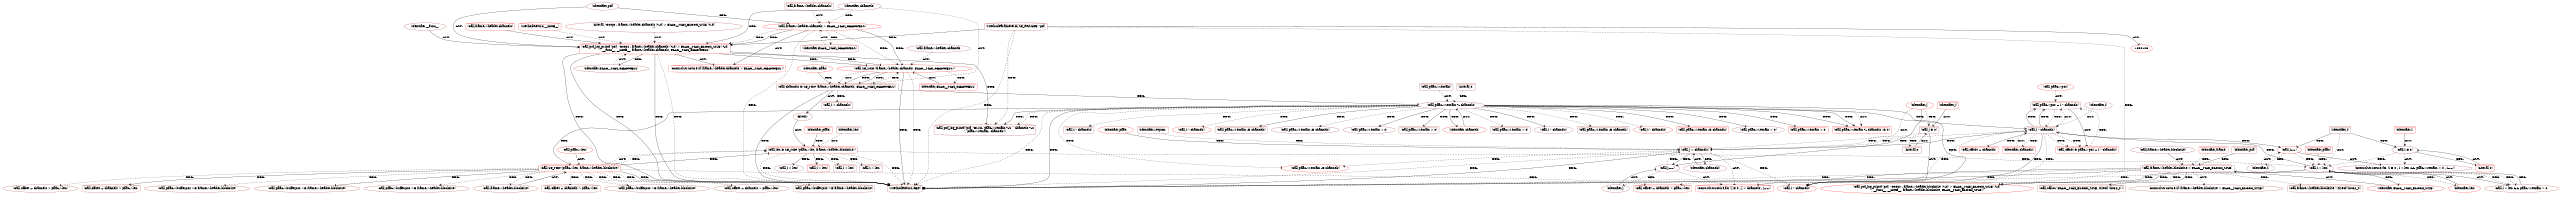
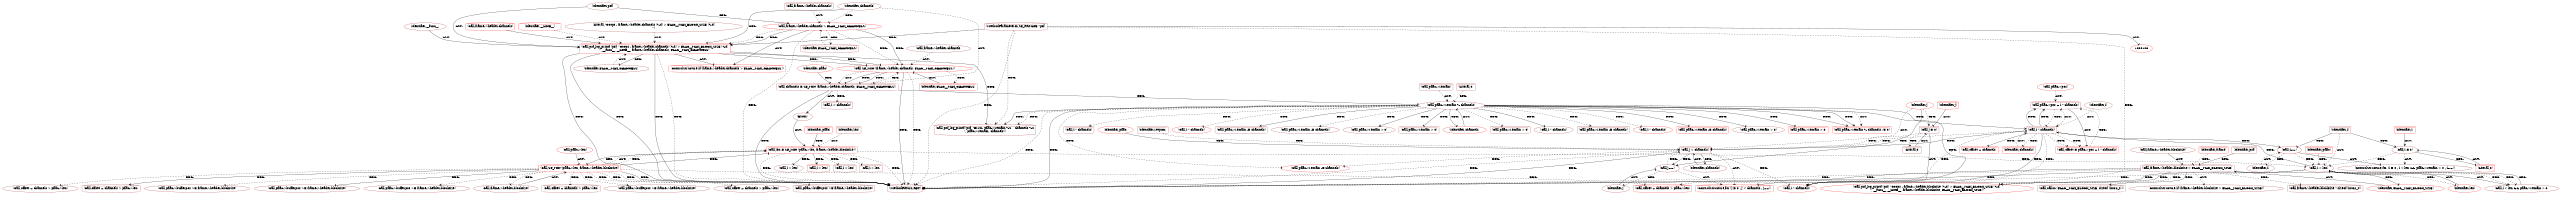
(540, 27) -> (540, 27)
(967, 109) -> (676, 153)
